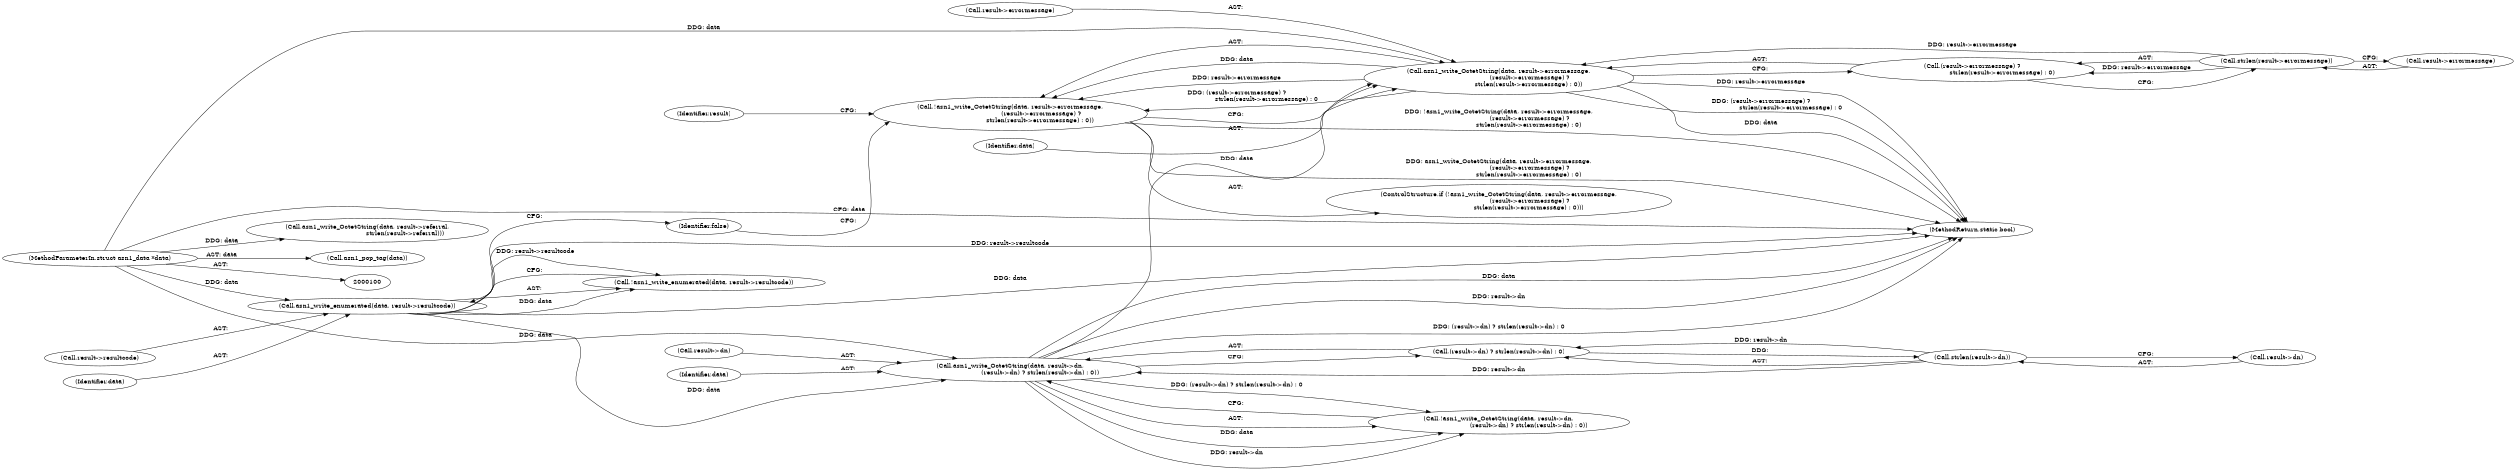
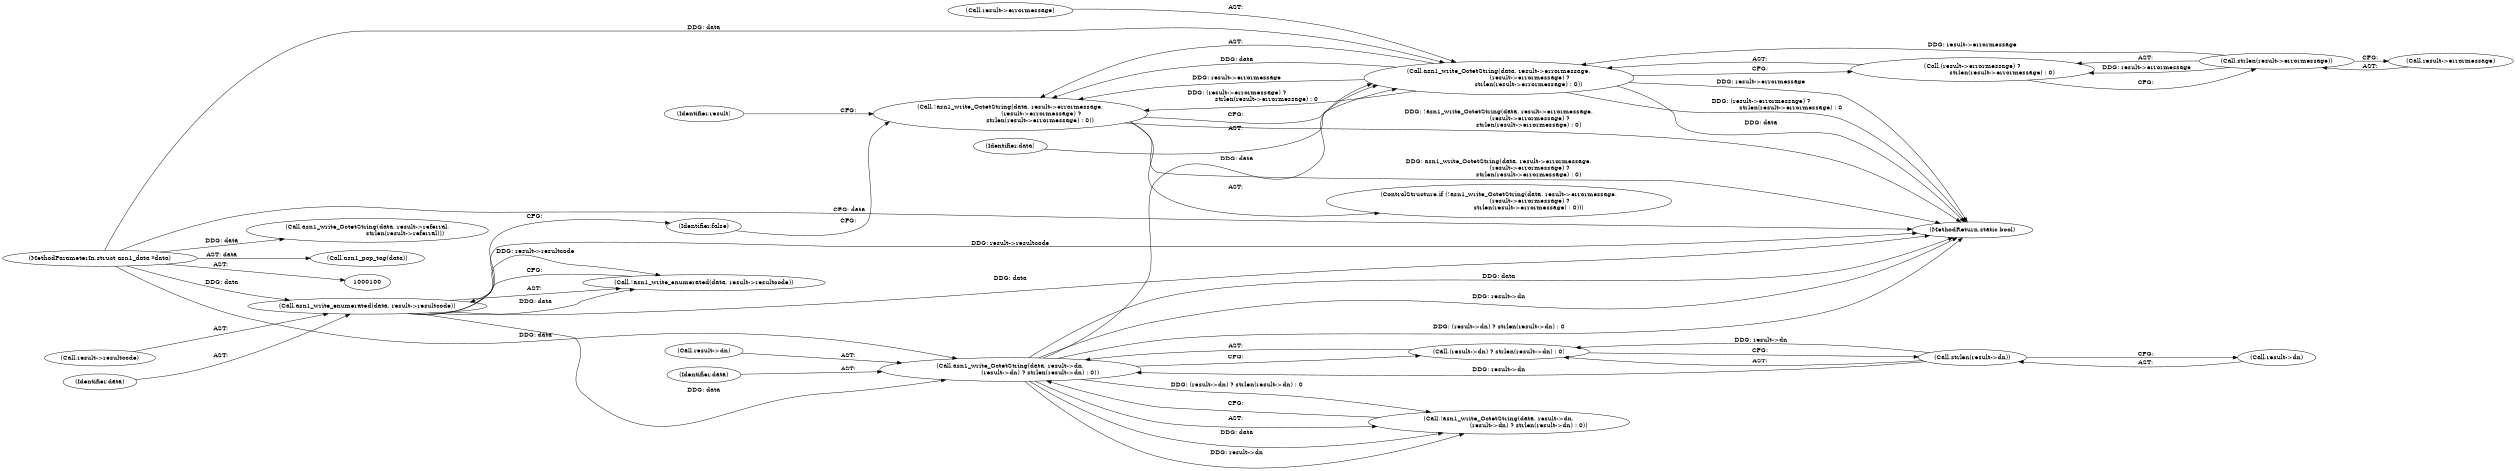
(367, 282) -> (367, 282)
(1761, 351) -> (1761, 351)
